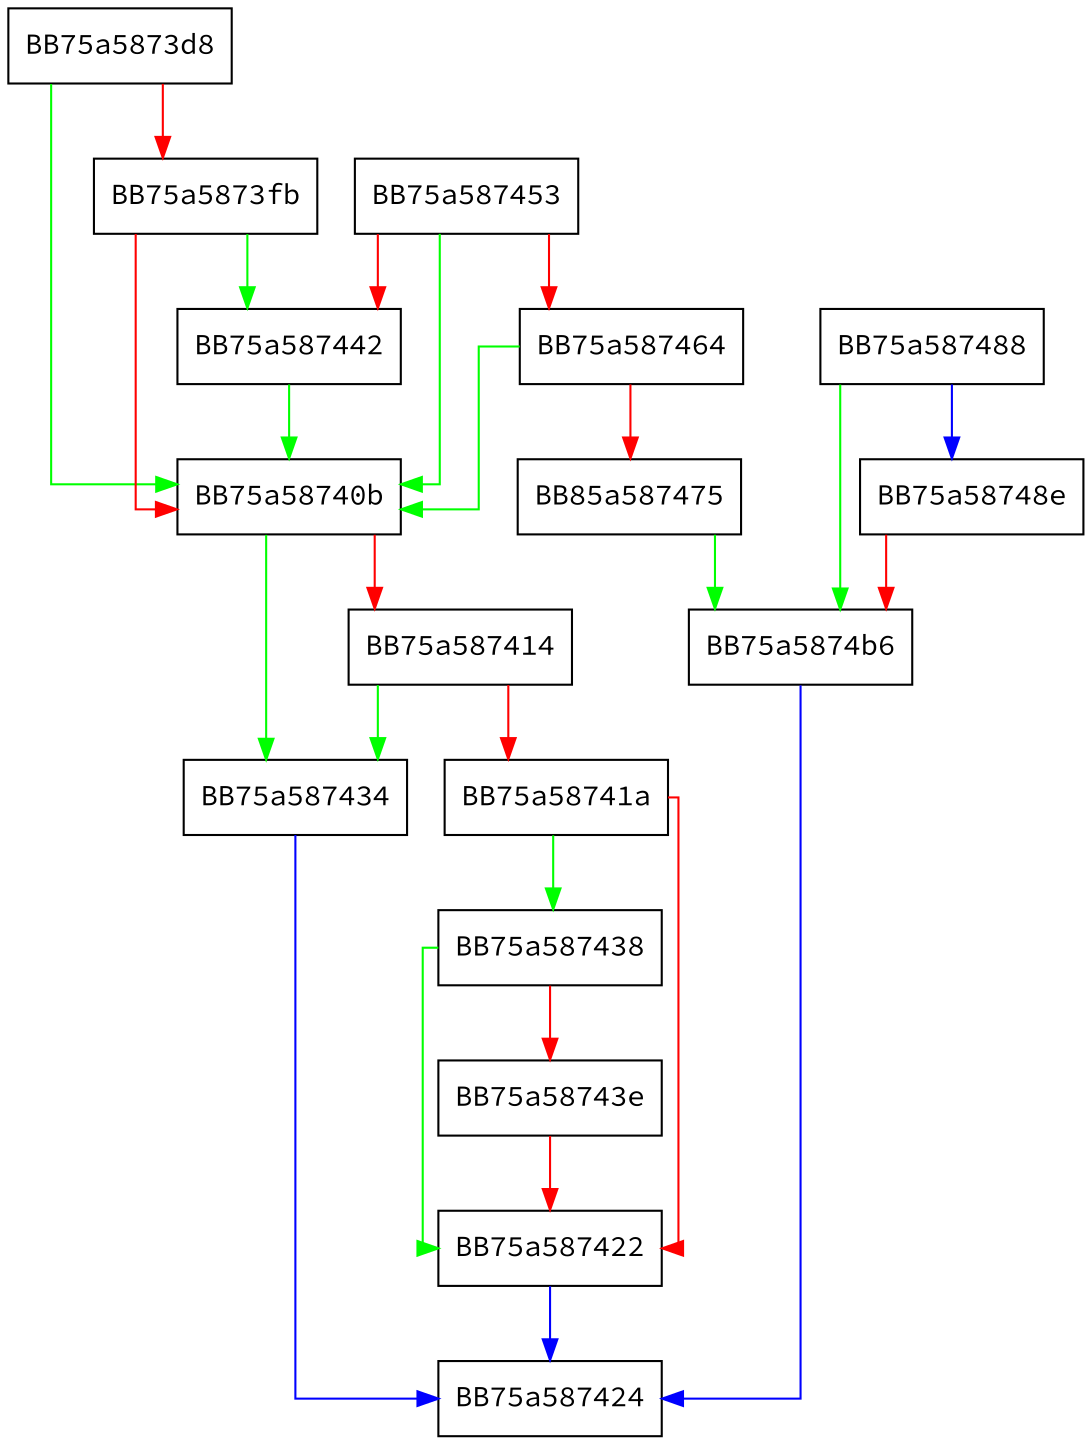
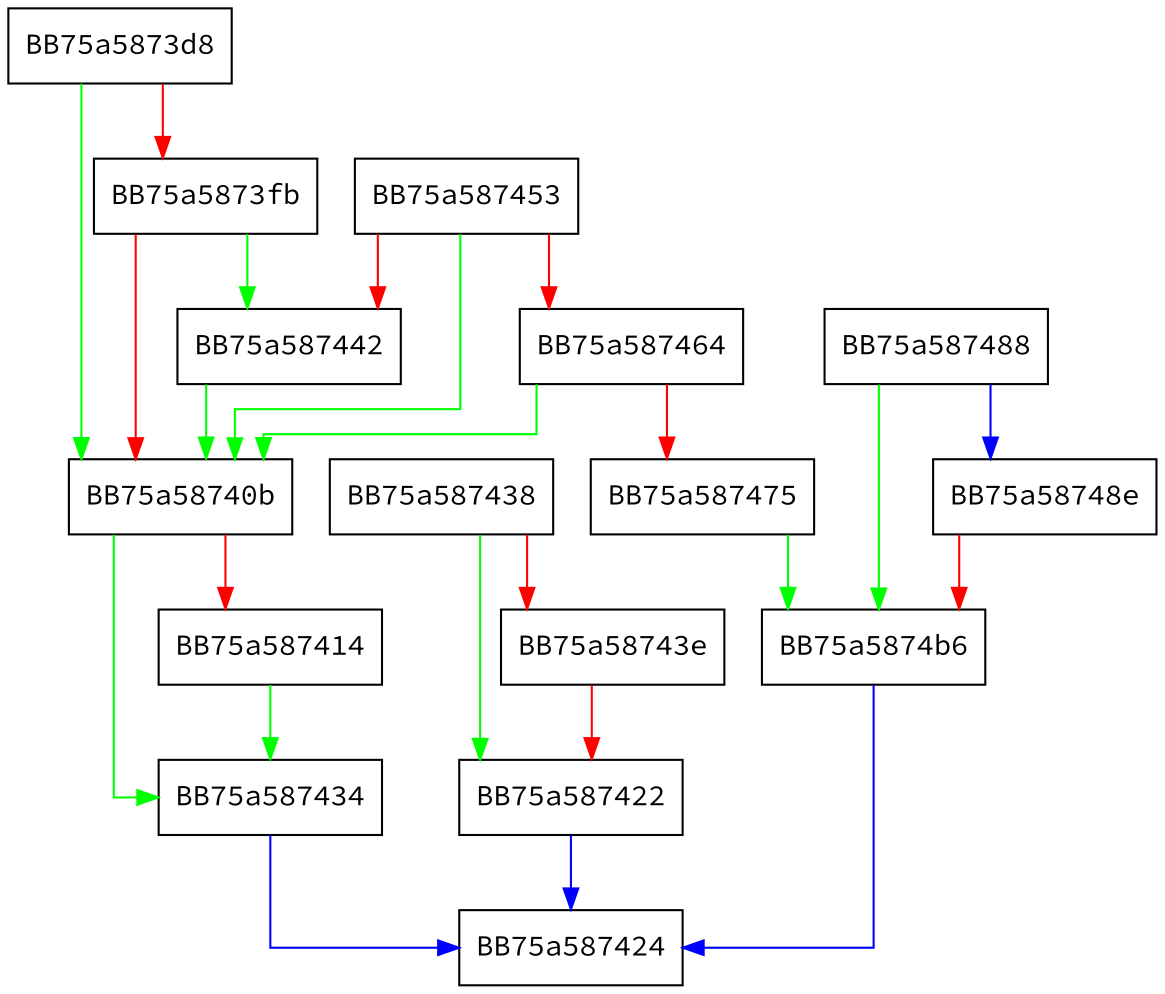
(629, 497) -> (702, 497)
(556, 797) -> none
